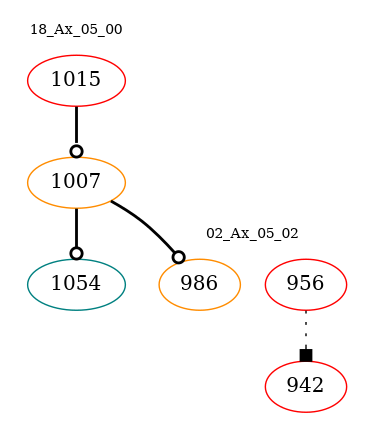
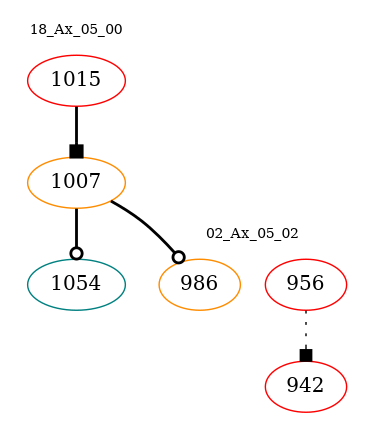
(76, 125) -> (76, 125)
